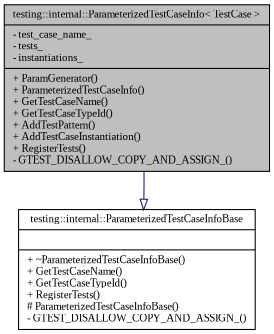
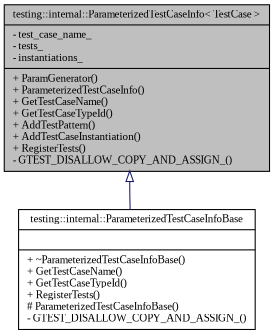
(144, 185) -> (130, 196)
